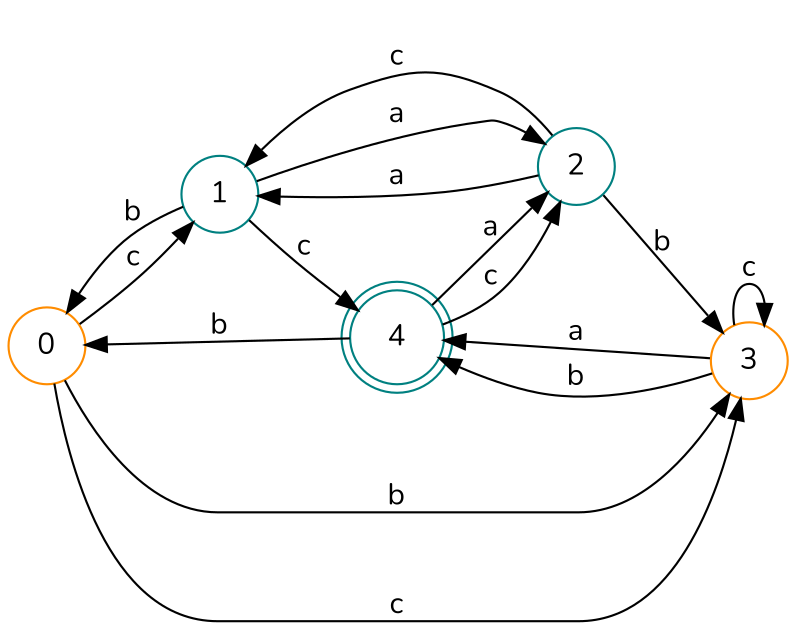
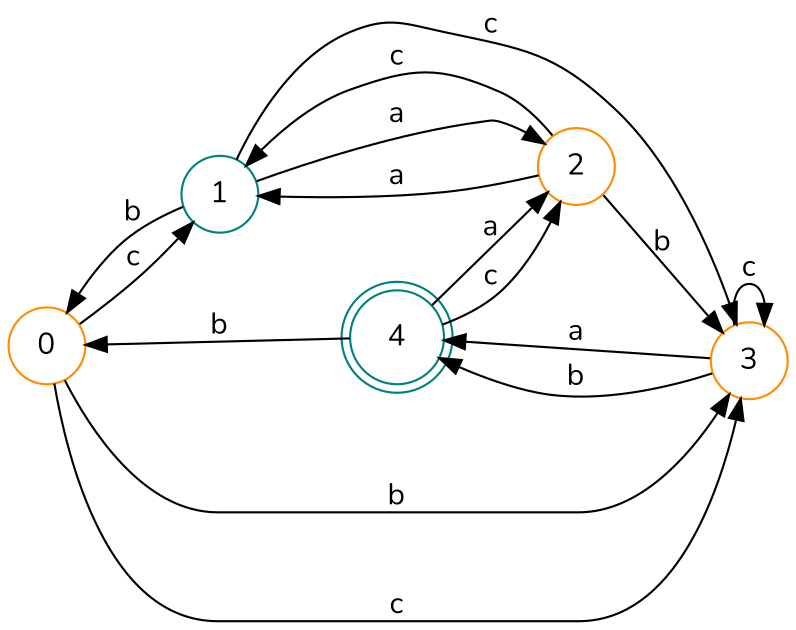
(576, 167) -> (576, 167)
(294, 260) -> (516, 49)
